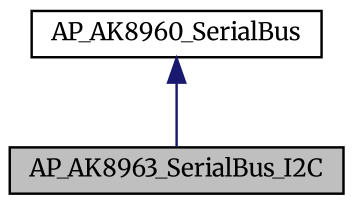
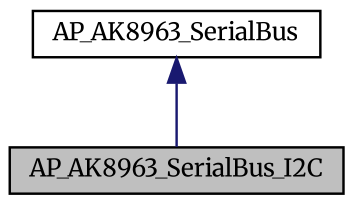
(177, 34) -> (177, 34)
